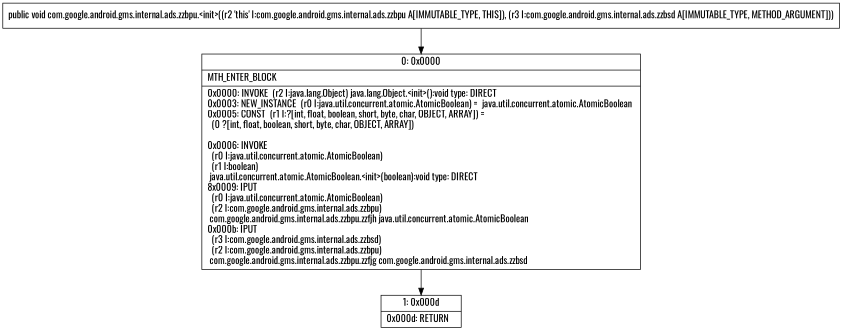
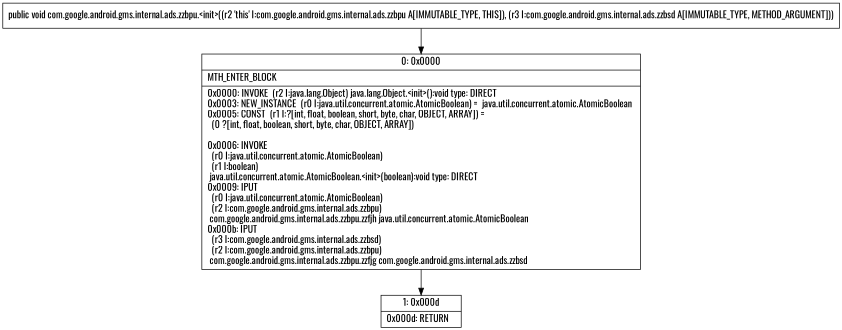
(235, 188) -> (235, 188)
